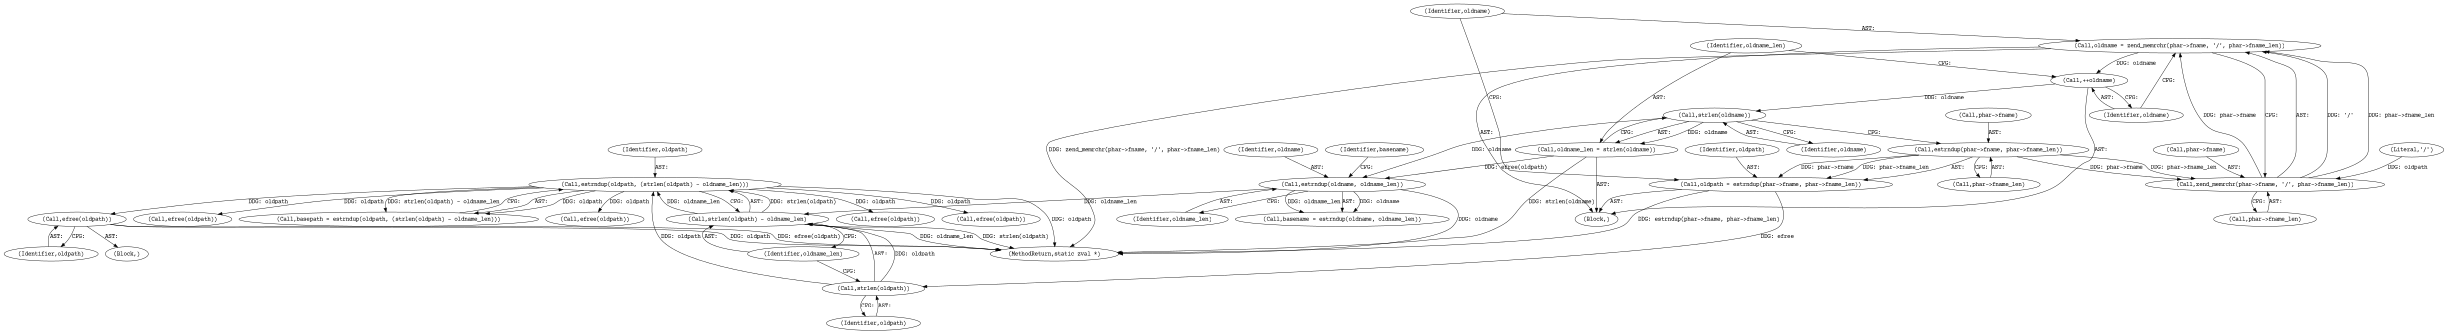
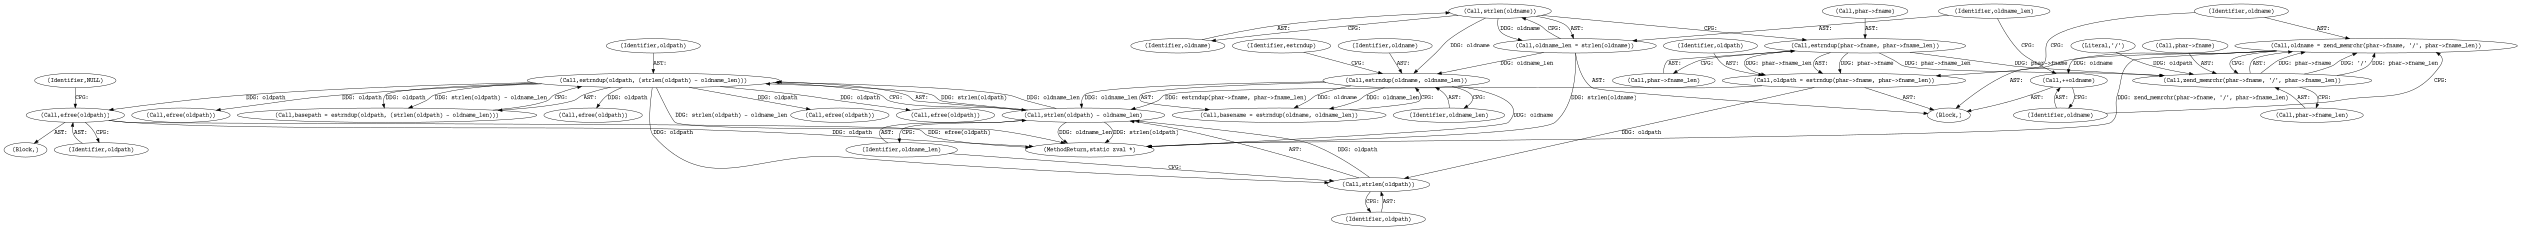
none -> (75, 81)
(1908, 97) -> none
none -> (1390, 106)
(1375, 150) -> (1281, 46)
(1516, 167) -> (1527, 63)
(1072, 219) -> (731, 115)
(1777, 237) -> (1641, 133)
(1421, 246) -> (1447, 88)
(721, 266) -> (959, 165)
